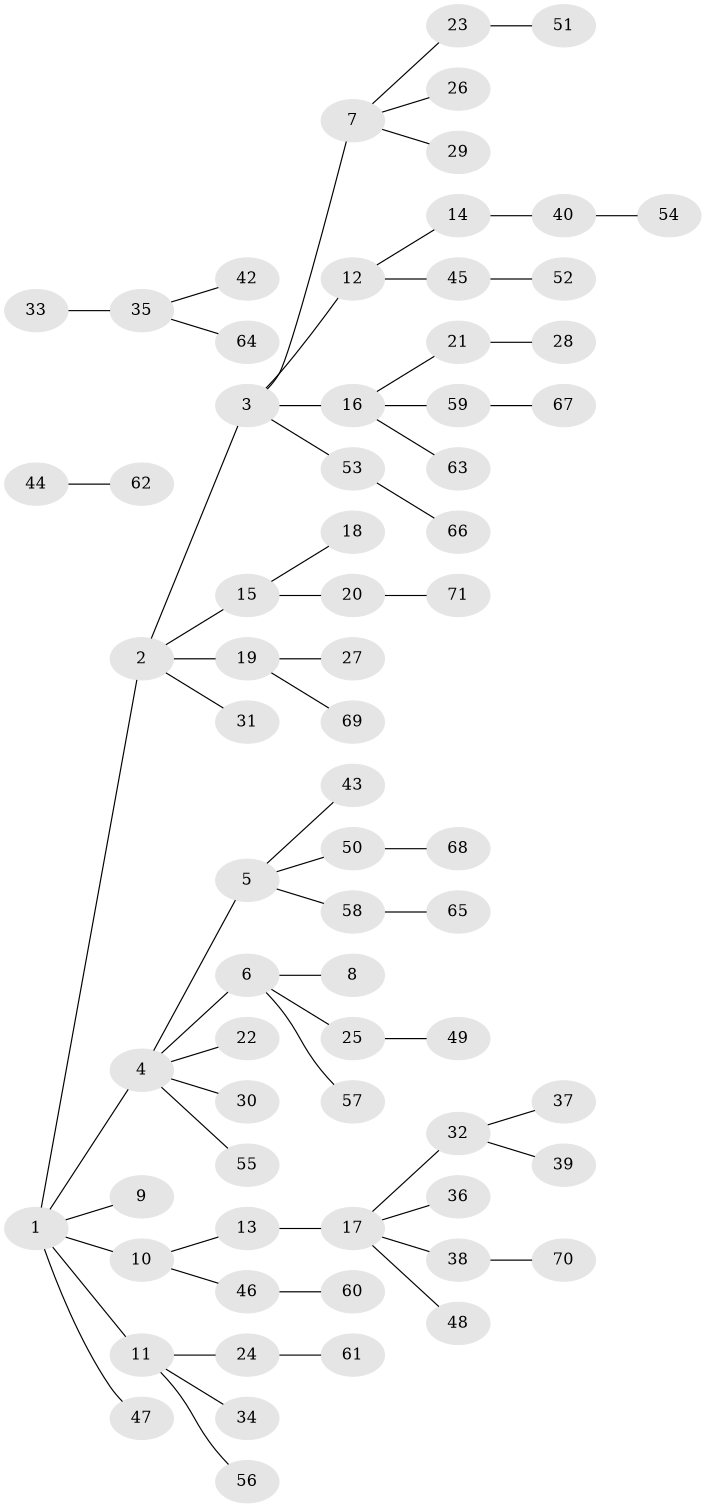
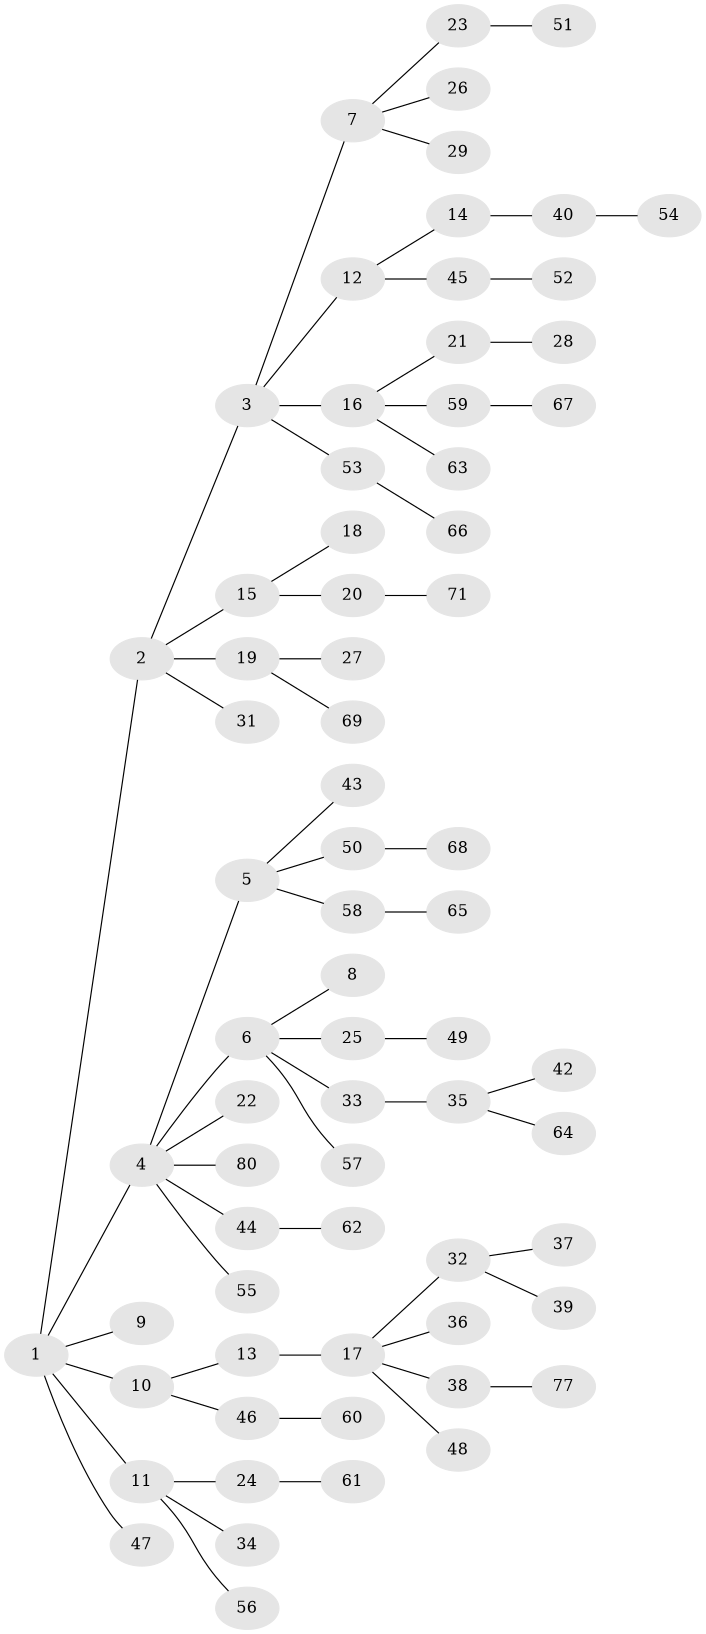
none -> (300, 1070)
(247, 1102) -> (247, 1165)
none -> (195, 1197)
(564, 1260) -> (564, 1387)
